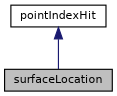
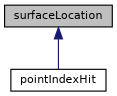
(58, 54) -> (58, 54)
